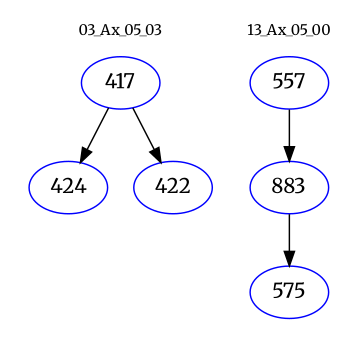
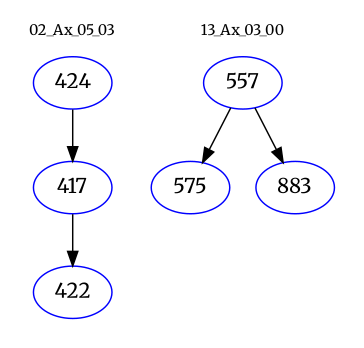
(121, 31) -> (73, 31)
(289, 31) -> (243, 31)
(98, 129) -> (73, 128)
(289, 233) -> (220, 129)
